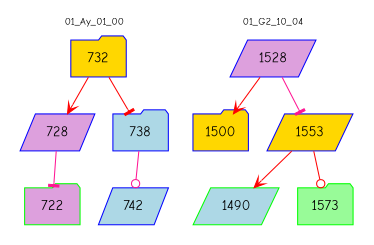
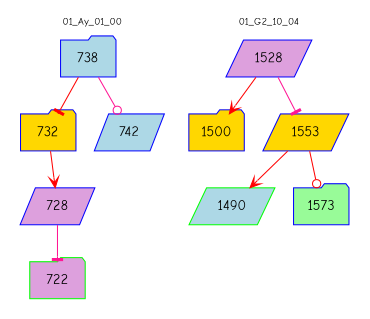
(118, 93) -> (69, 93)
(325, 206) -> (321, 206)
